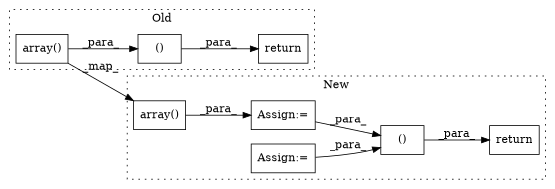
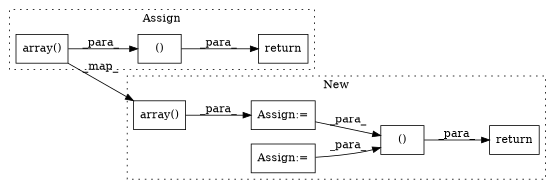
(162, 19) -> (162, 19)
